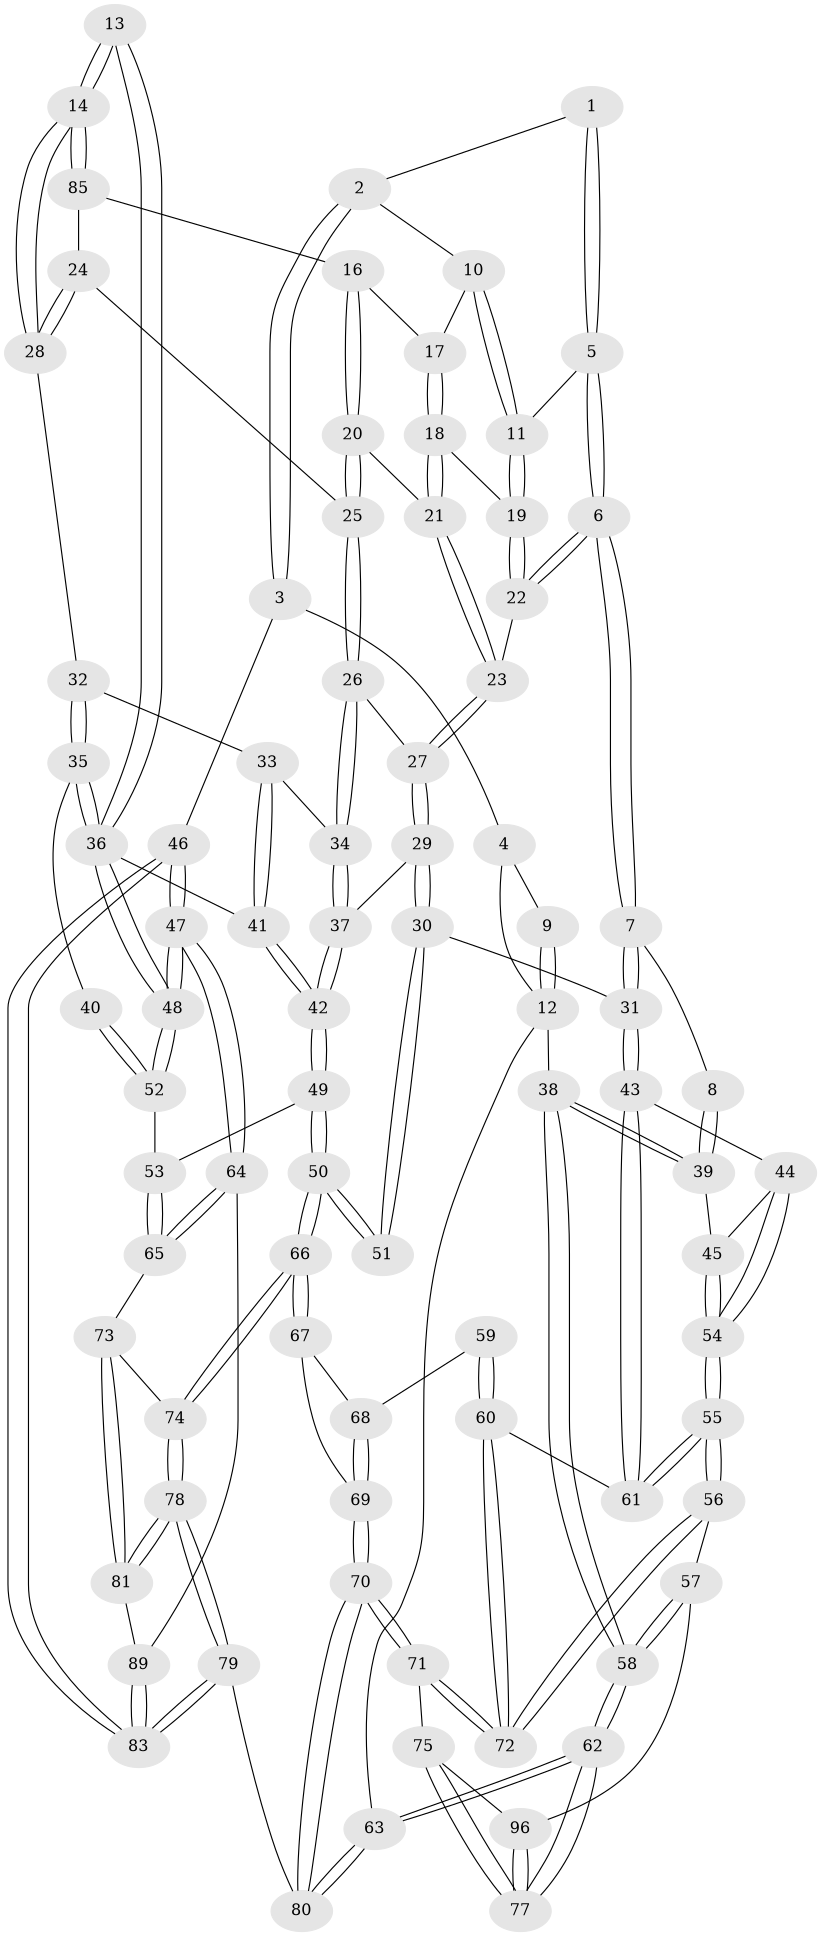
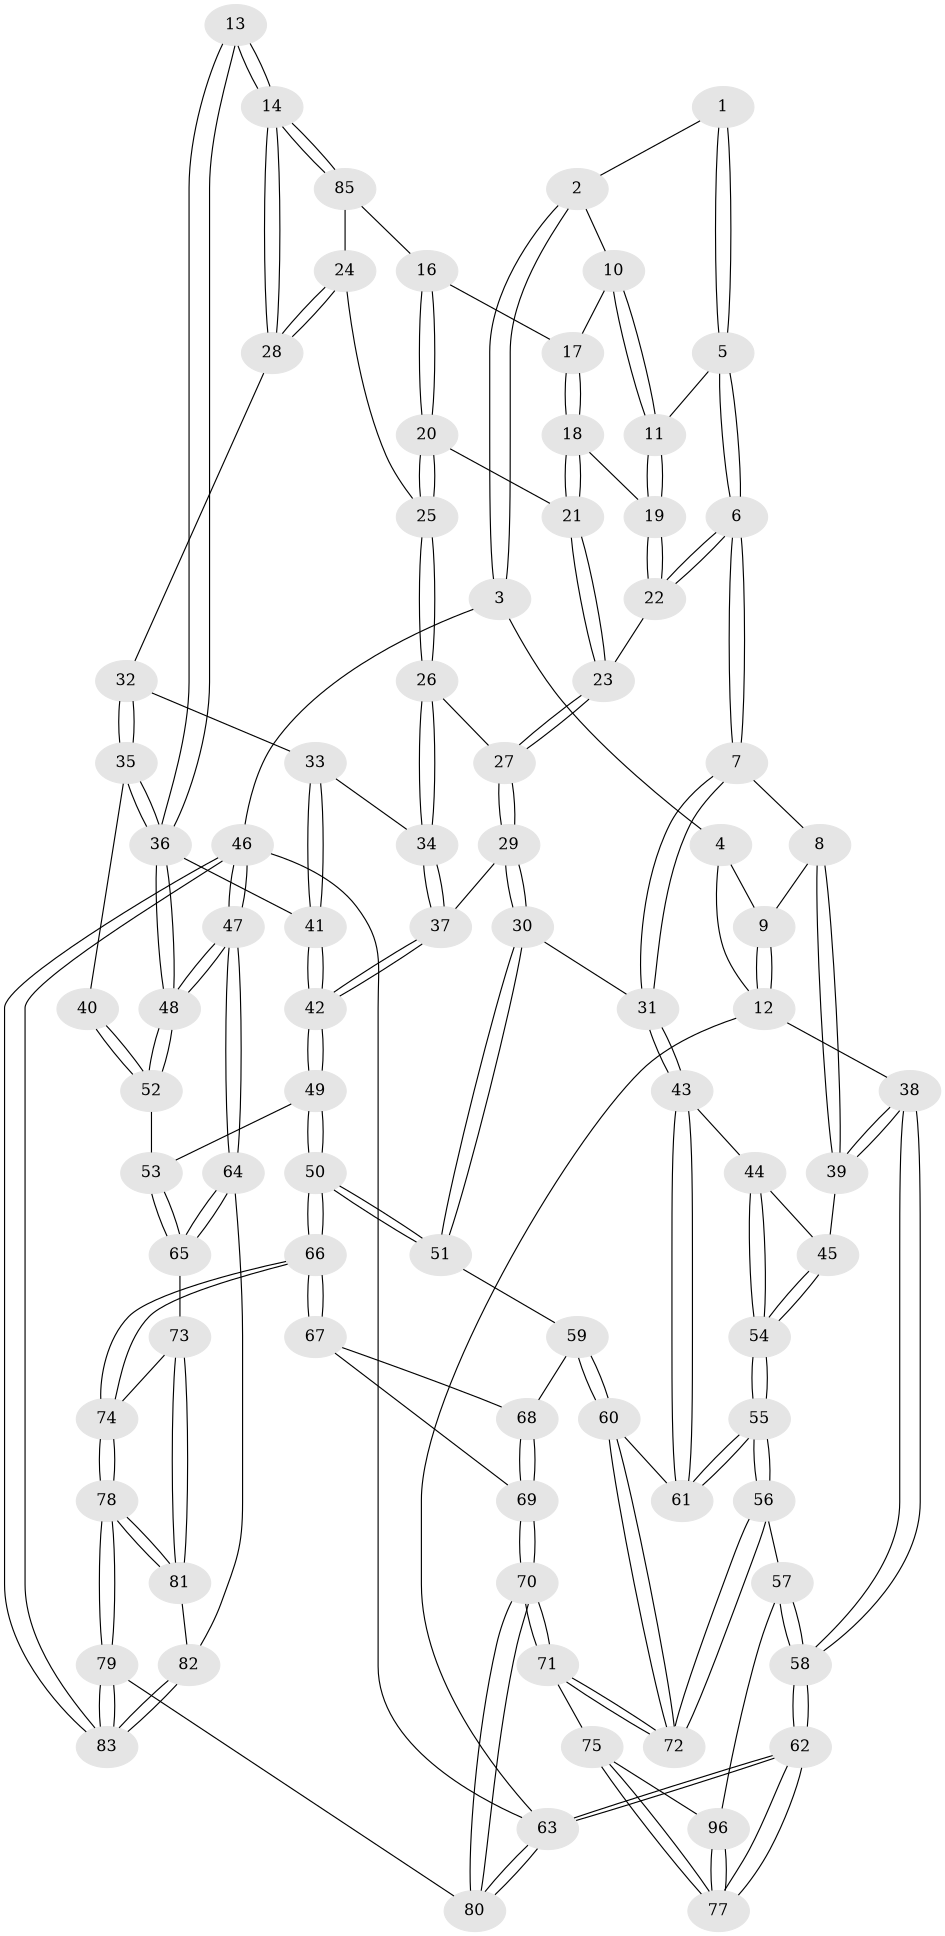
none -> (792, 886)
none -> (509, 1296)
none -> (378, 1343)
(139, 1665) -> (189, 1665)
